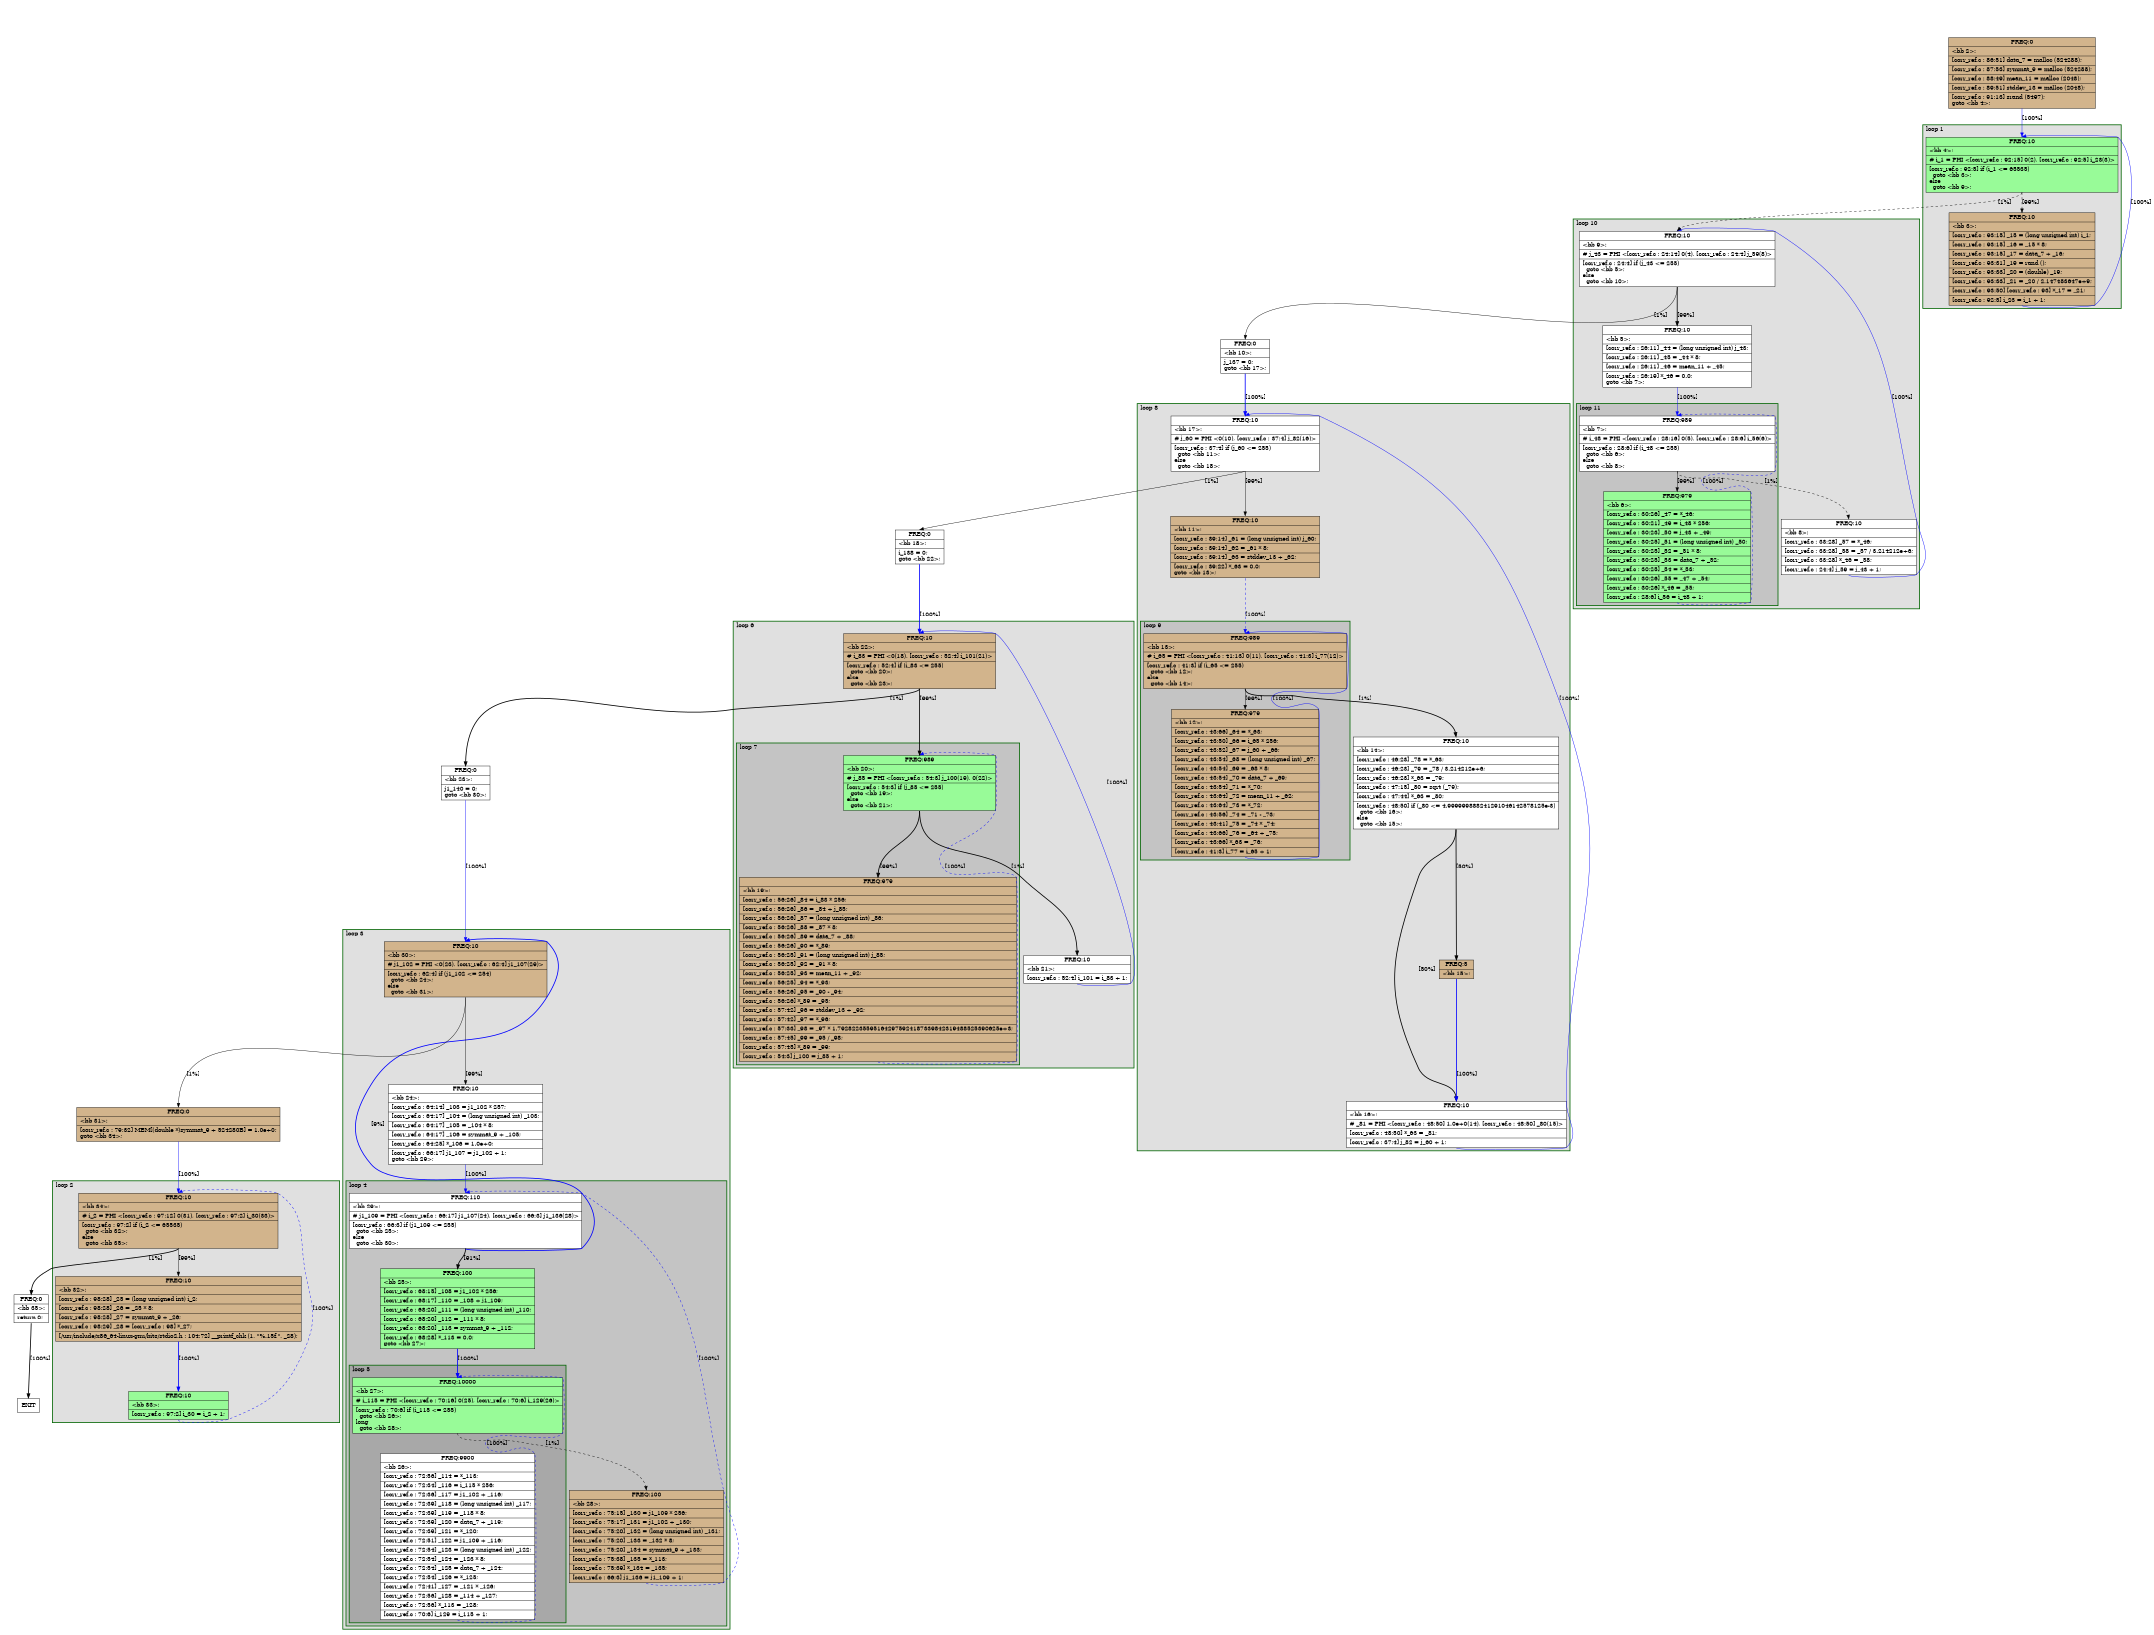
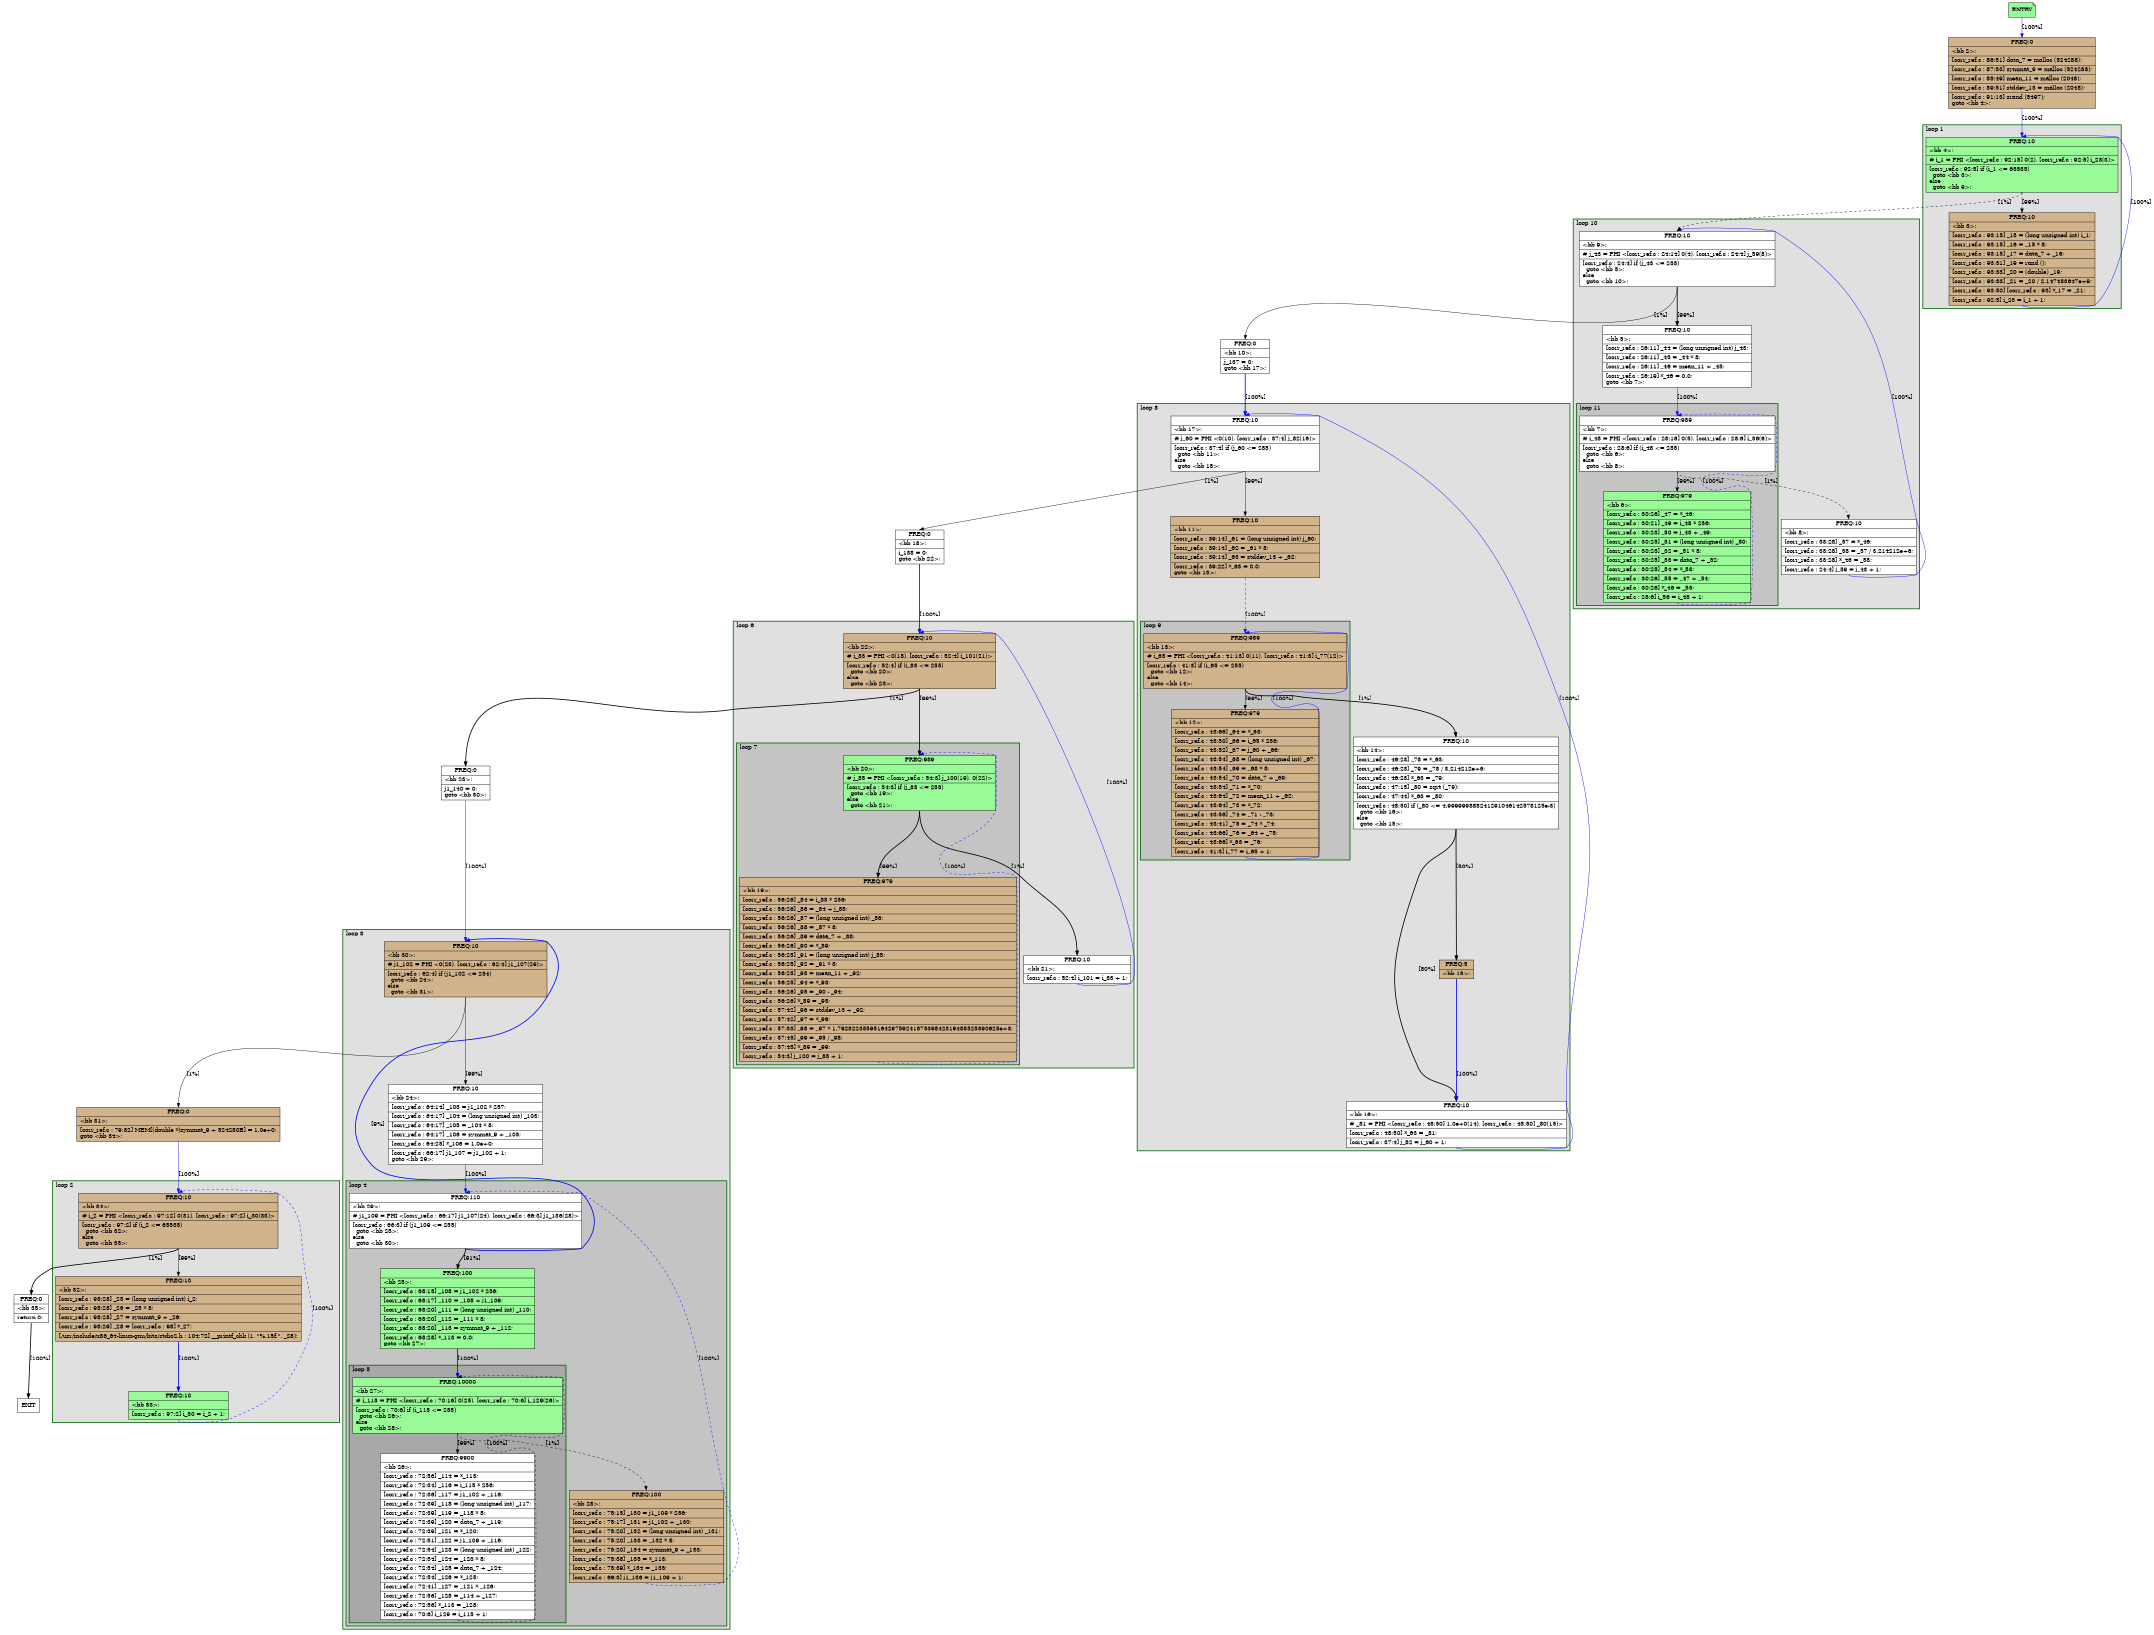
none -> (2022, 10)
(362, 1422) -> (362, 1422)
none -> (458, 1441)
(512, 1450) -> (512, 1450)
